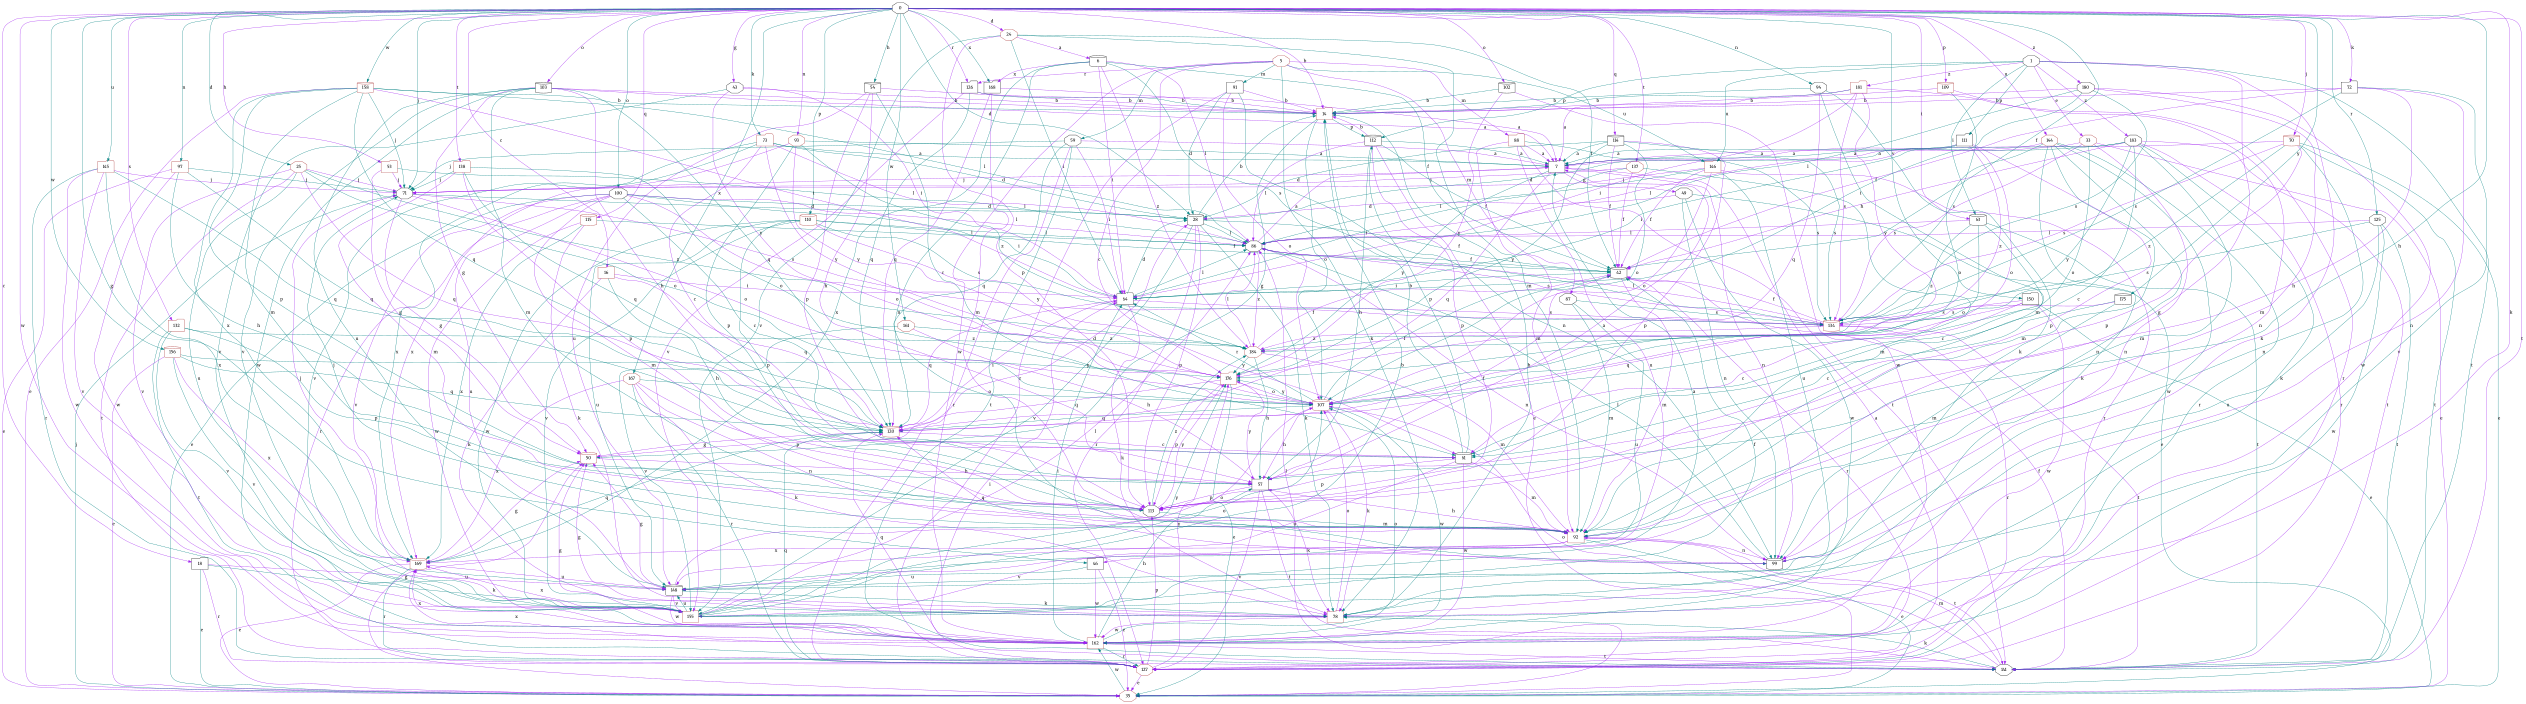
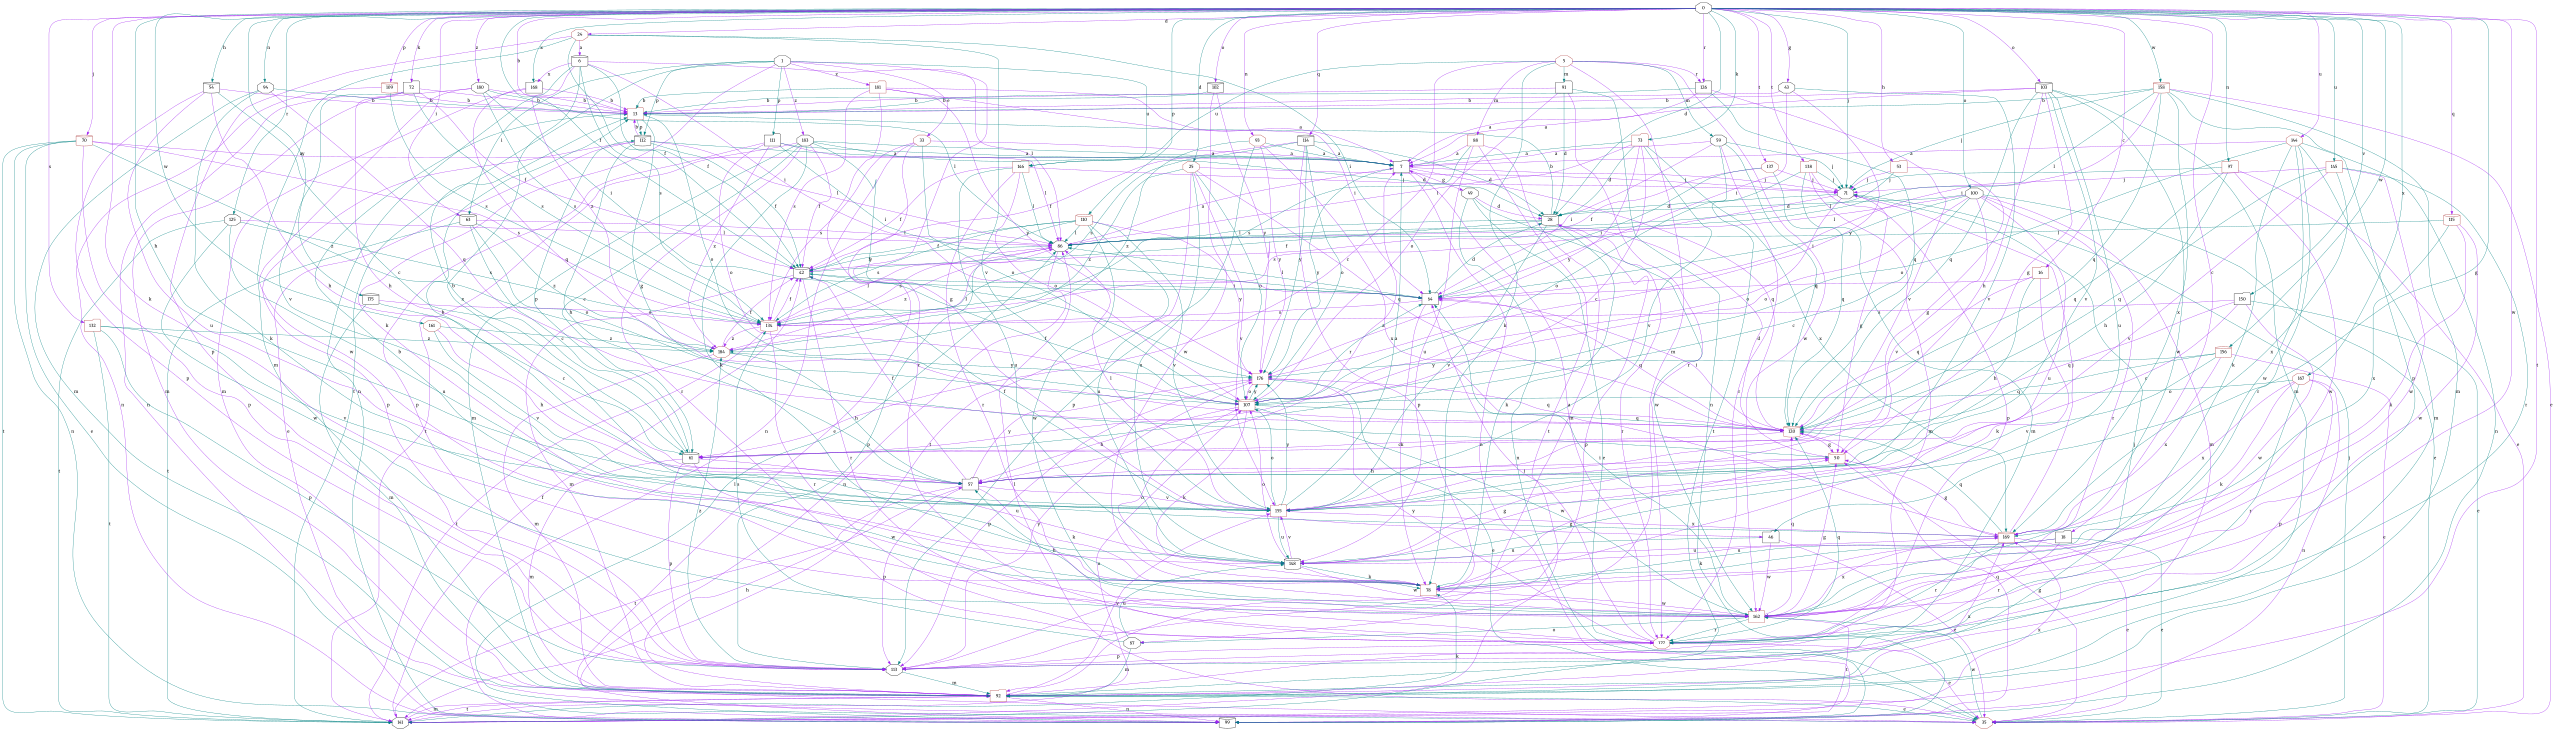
(1324, 114) -> (635, 114)
(1862, 207) -> (819, 207)
(1228, 600) -> (1123, 494)
(1361, 620) -> (1446, 633)
